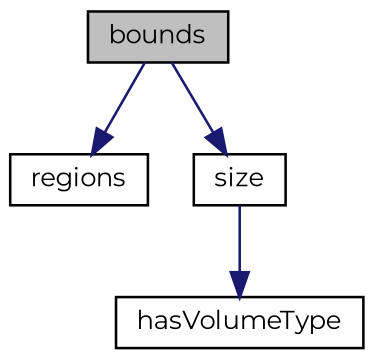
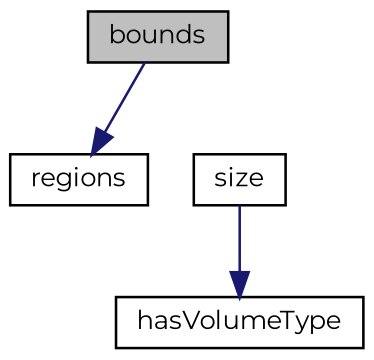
(192, 97) -> none
